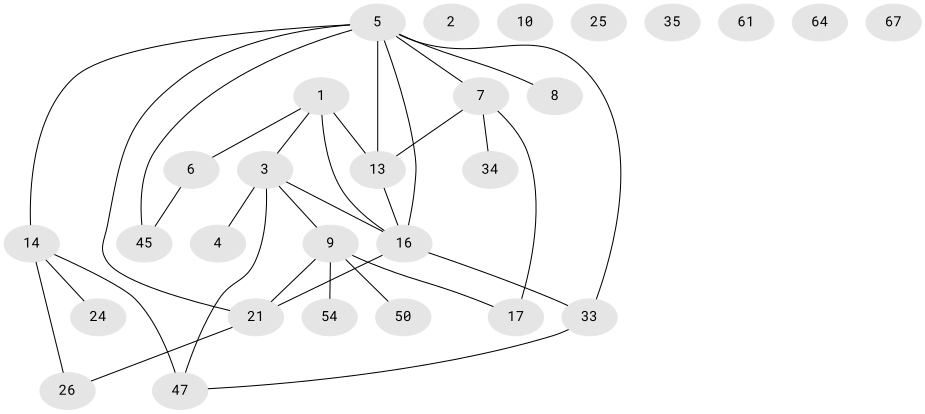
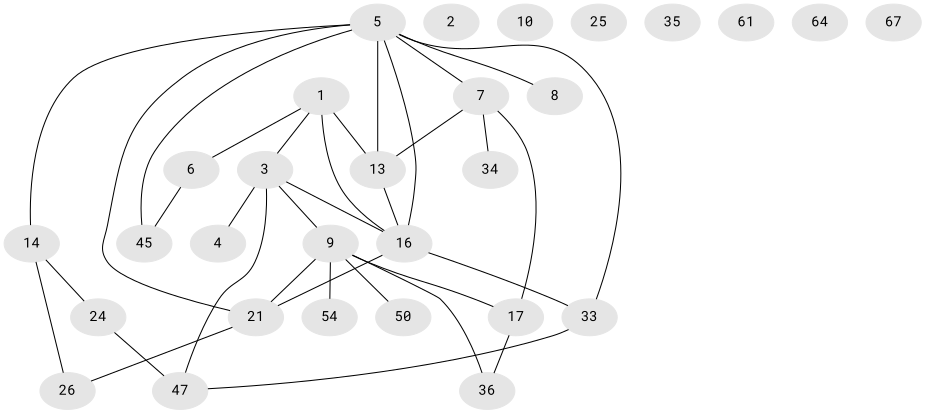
(132, 296) -> (139, 354)
none -> (487, 391)
